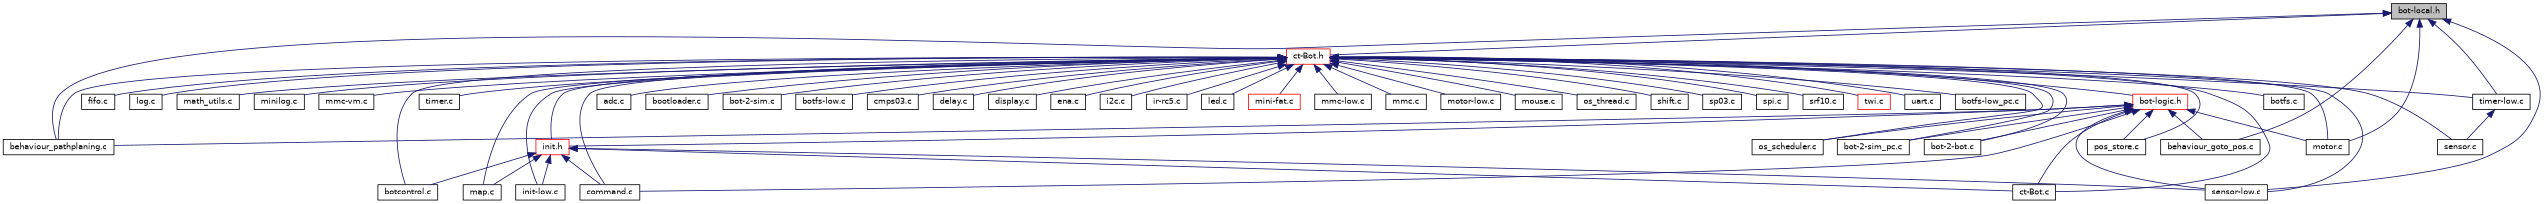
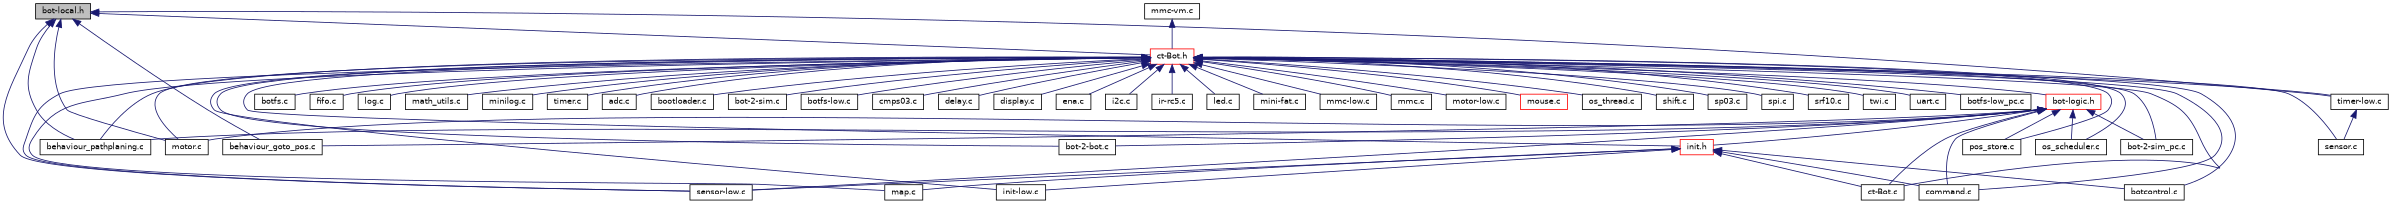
(826, 70) -> (1172, 38)
(1274, 102) -> (1280, 102)
(1539, 102) -> (1544, 102)
(1874, 102) -> (1879, 102)
